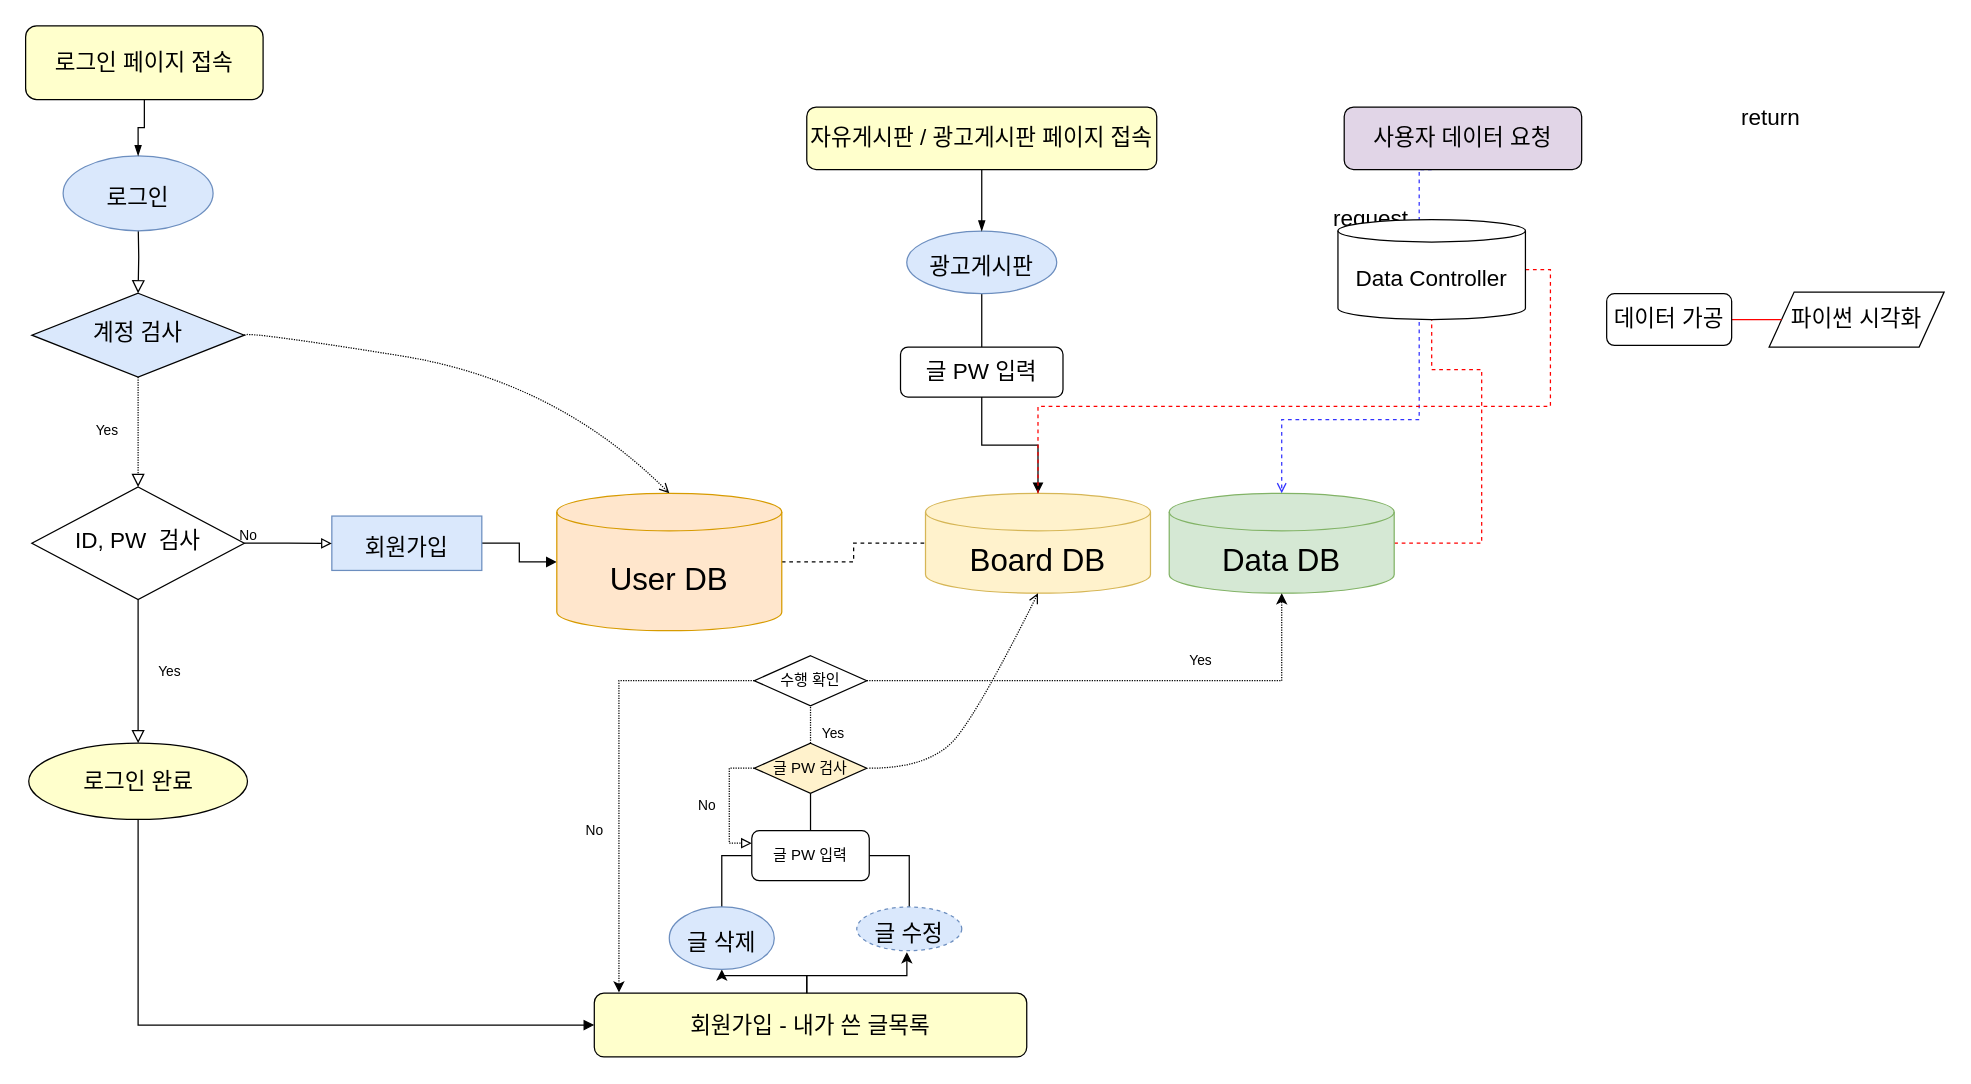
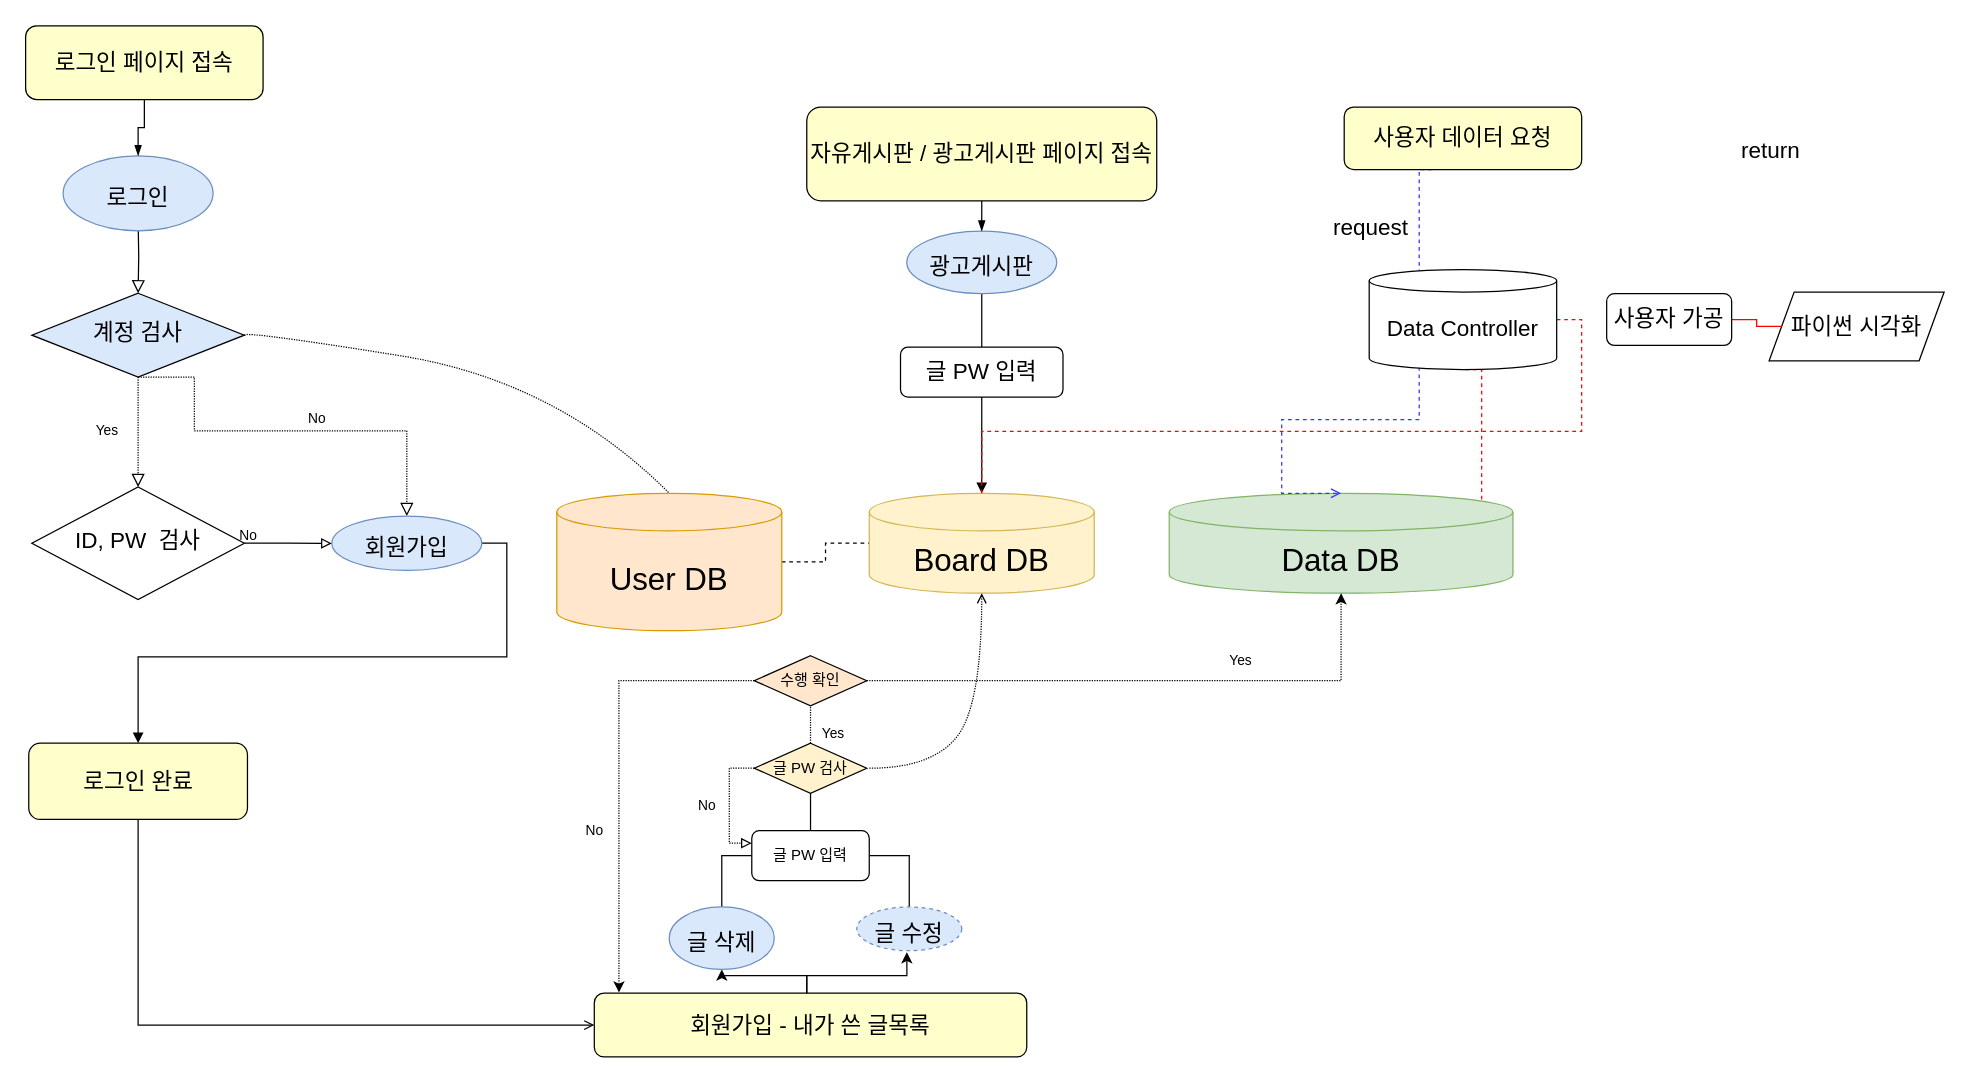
(982, 138) -> (982, 154)
(1463, 138) -> (1463, 138)
(1432, 269) -> (1463, 319)
(1669, 319) -> (1669, 319)
(1857, 319) -> (1857, 326)
none -> (284, 431)
(665, 489) -> (666, 490)
(407, 543) -> (407, 543)
(1038, 543) -> (982, 543)
(1282, 543) -> (1341, 543)
(519, 559) -> (383, 657)
(138, 626) -> none
(811, 681) -> (811, 681)
(138, 781) -> (138, 781)
(583, 1025) -> (586, 1025)
